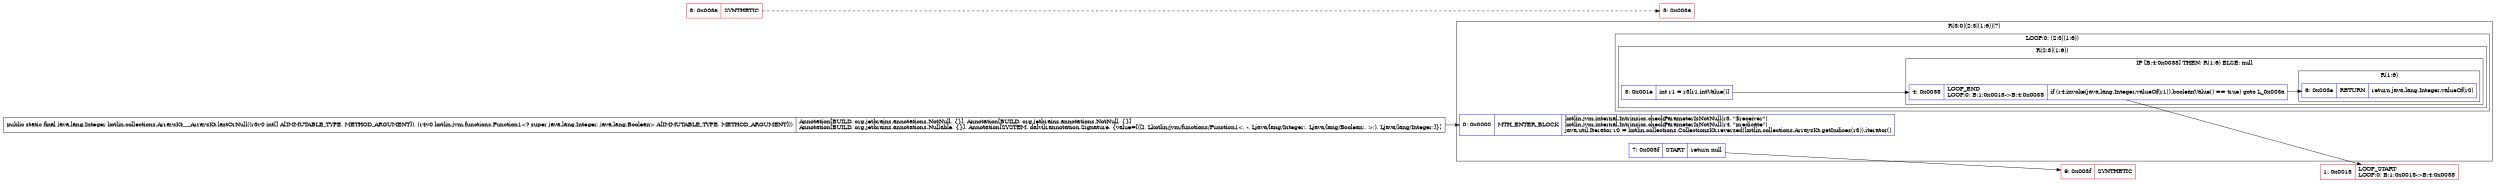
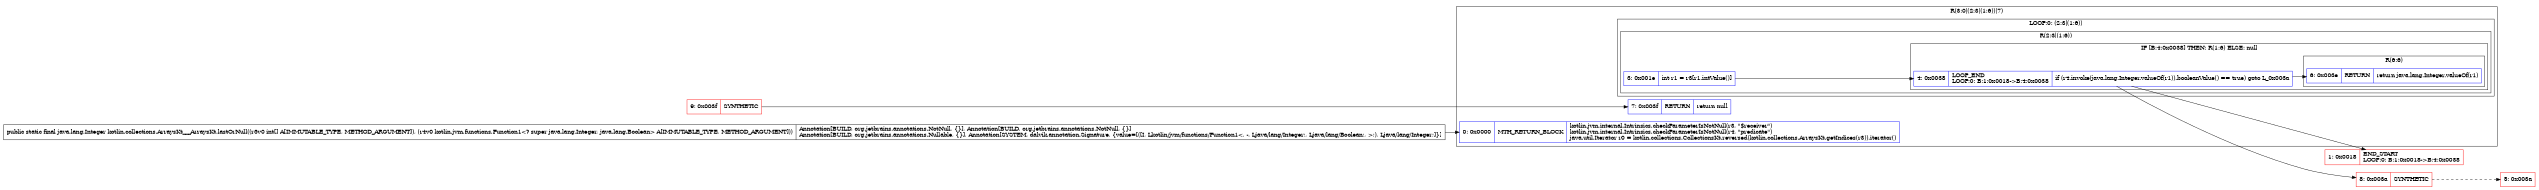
(2389, 75) -> (2394, 61)
(2423, 91) -> (2427, 76)
(1528, 125) -> (1530, 132)
none -> (2230, 143)
(1675, 150) -> (1677, 107)
(1941, 164) -> (1193, 107)
(2377, 169) -> (2381, 154)
